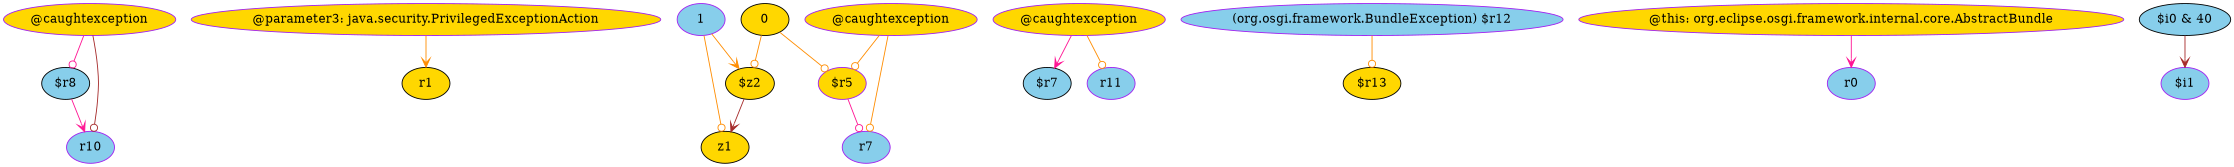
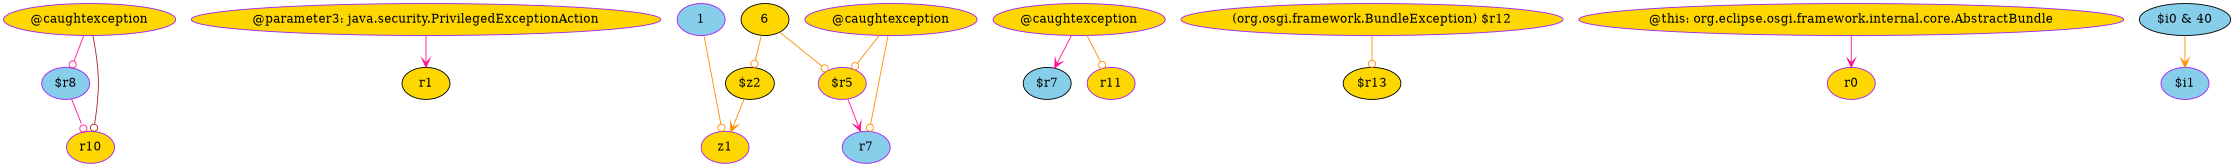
(765, 20) -> (765, 20)
(1372, 20) -> (1372, 20)
(426, 47) -> (426, 47)
(2185, 47) -> (2185, 47)
(723, 48) -> none
(66, 83) -> (66, 83)
(1111, 83) -> (1111, 83)
(1851, 83) -> (1851, 83)
(76, 111) -> (76, 111)
(739, 111) -> (739, 111)
(853, 112) -> (853, 112)
(91, 147) -> (91, 147)
(725, 147) -> (725, 147)
